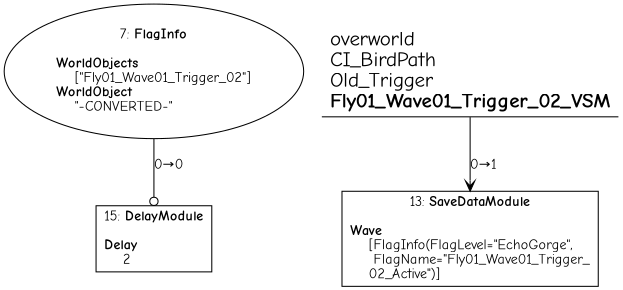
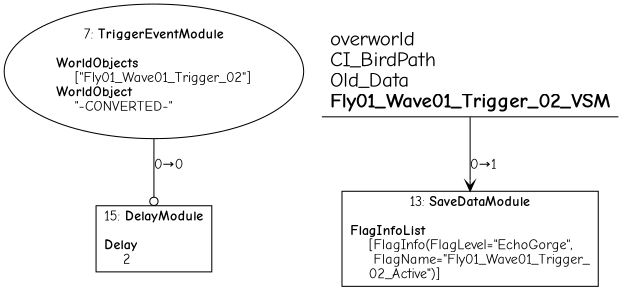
(161, 34) -> (161, 34)
(382, 81) -> (370, 81)
(366, 231) -> (388, 231)
